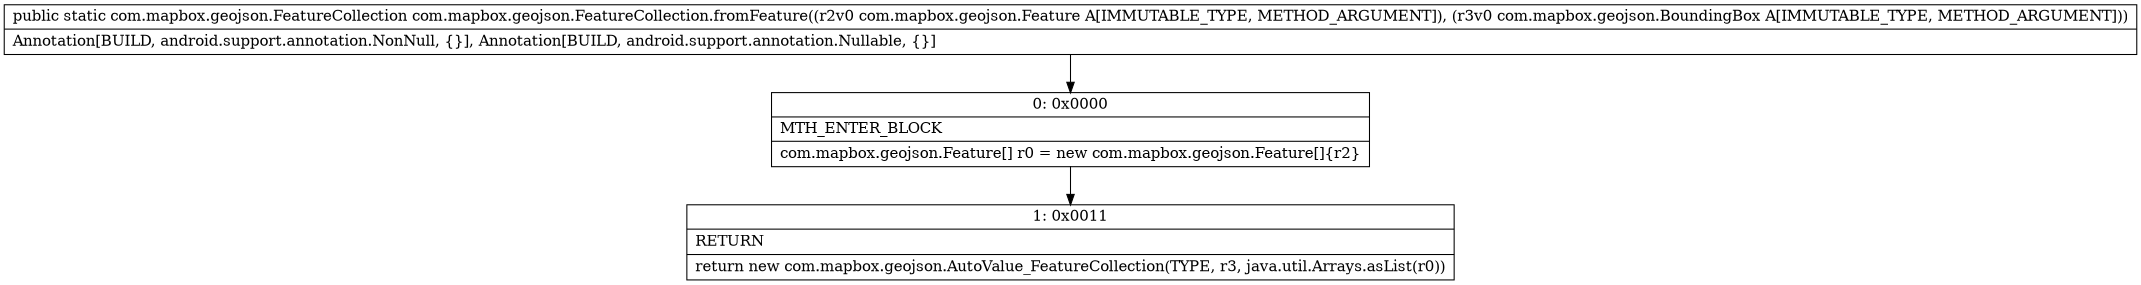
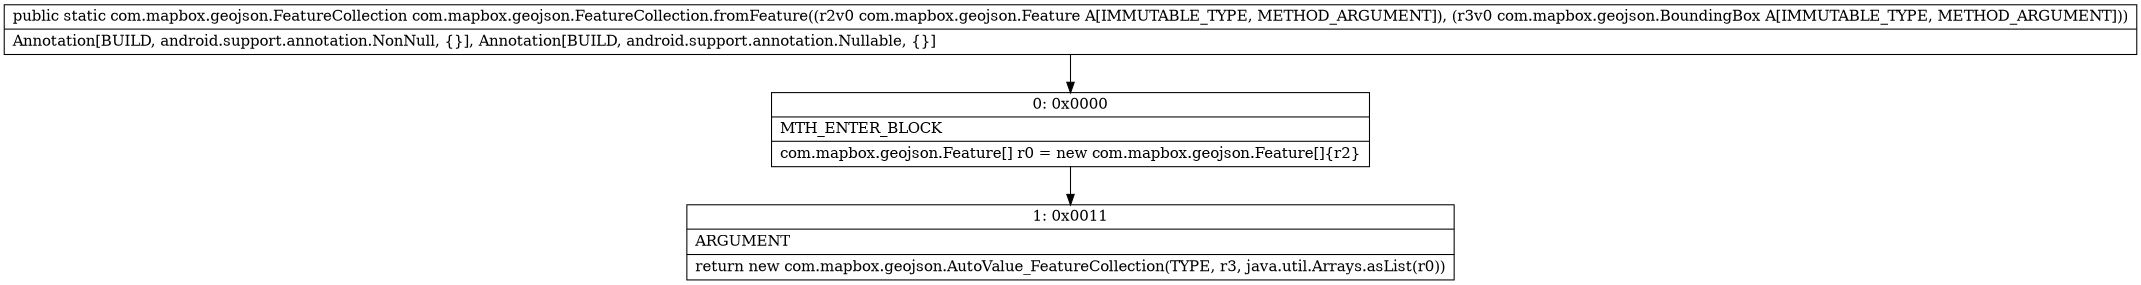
(730, 241) -> (743, 241)
